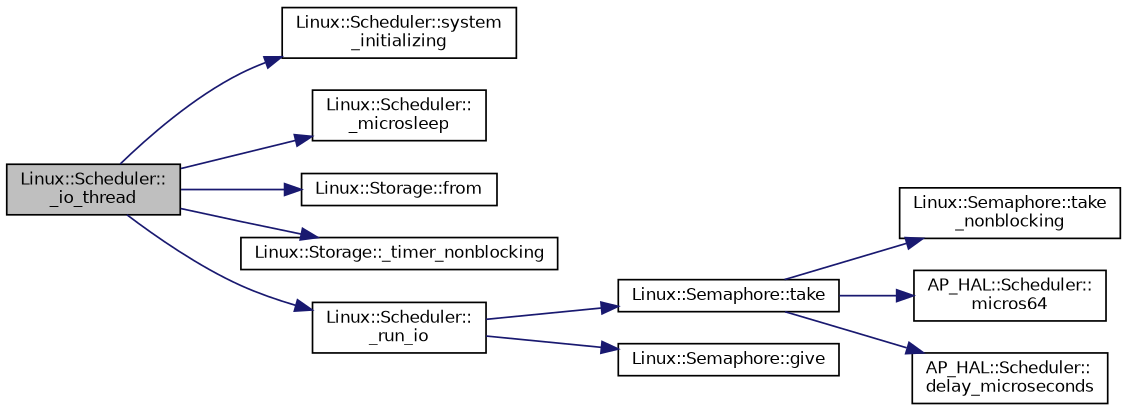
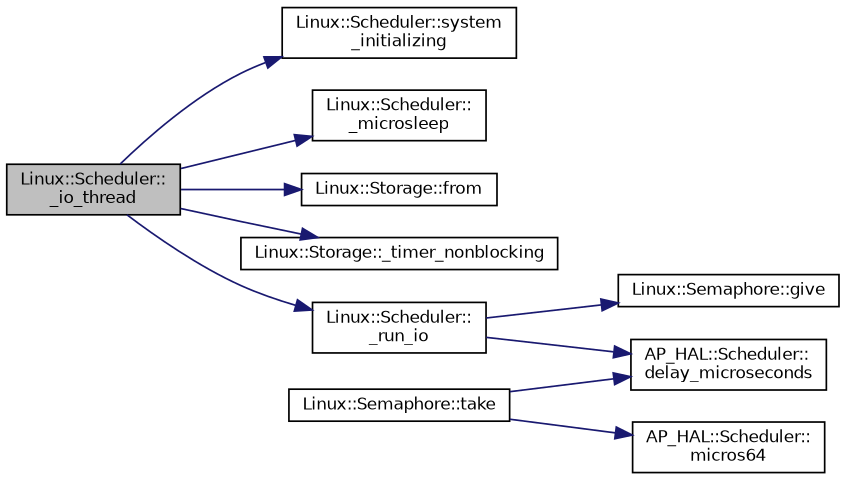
(1010, 213) -> none
(544, 314) -> (550, 345)
